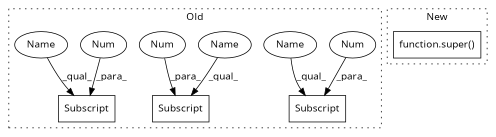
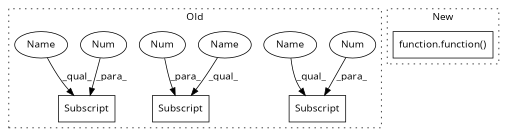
(437, 45) -> (443, 45)
